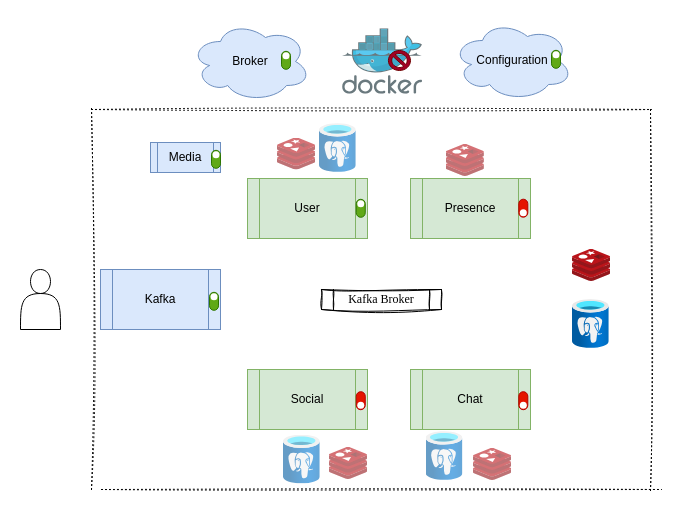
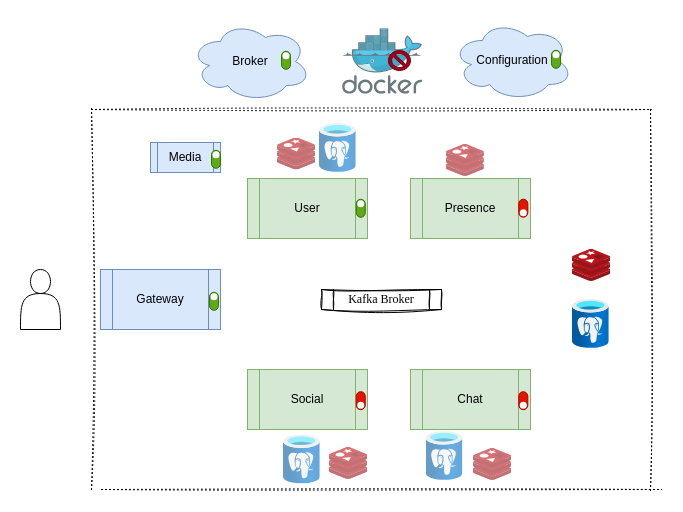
(161, 300) -> (161, 300)
